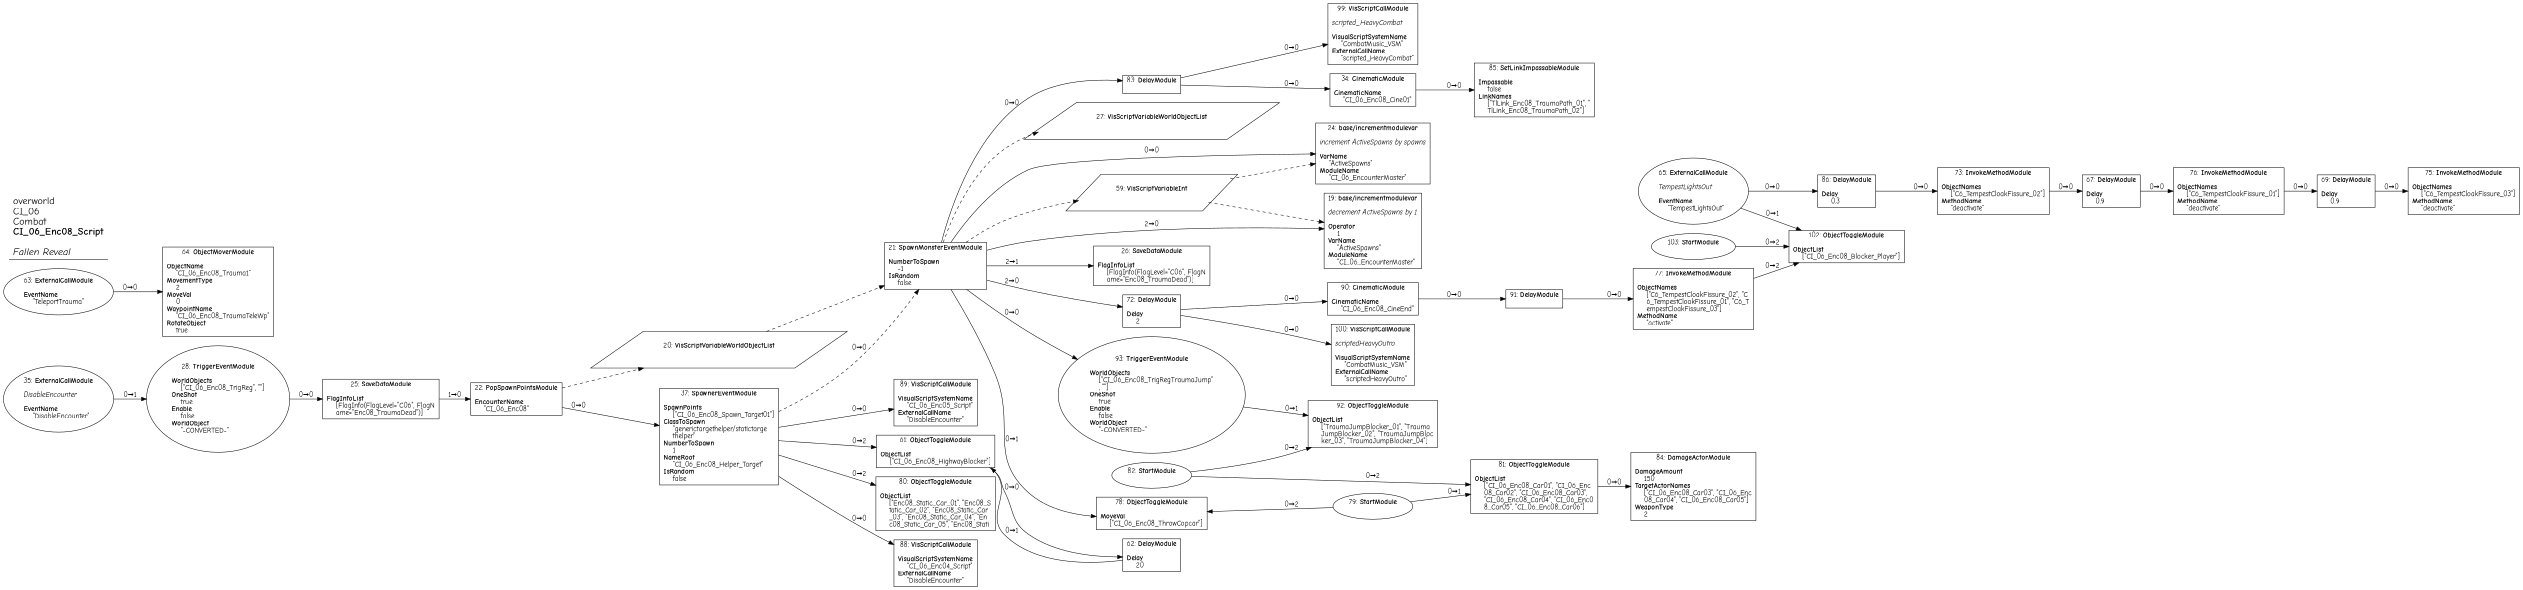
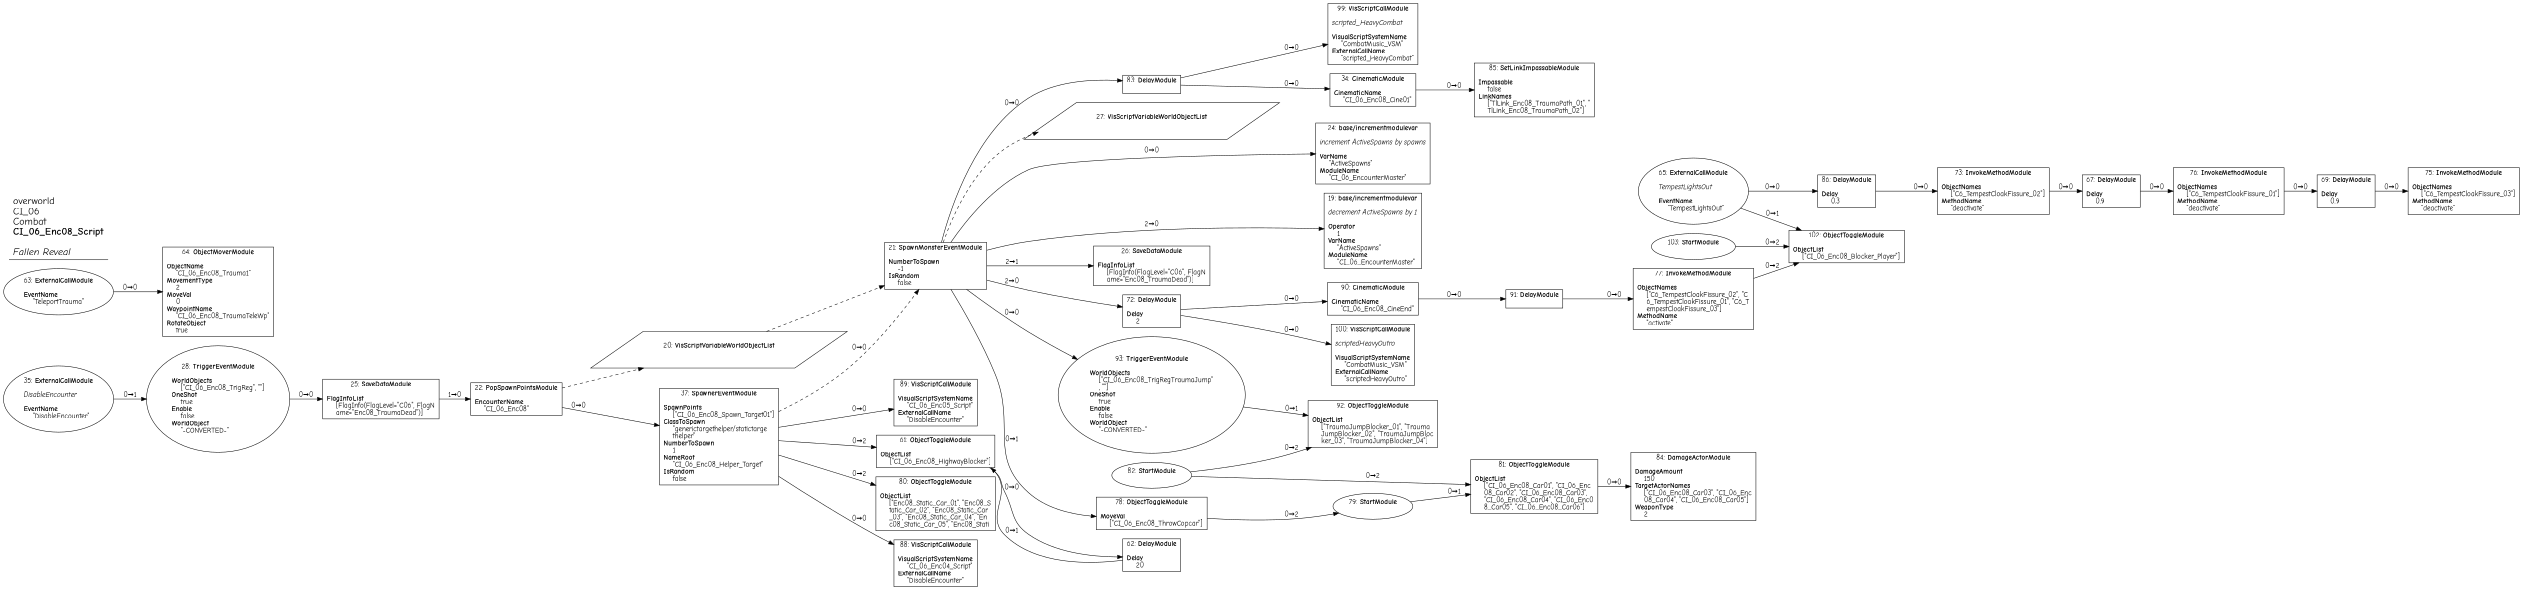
(1152, 193) -> none
(1273, 510) -> (1271, 520)
